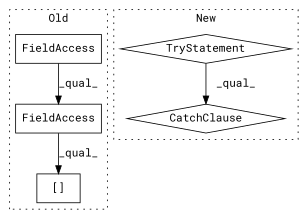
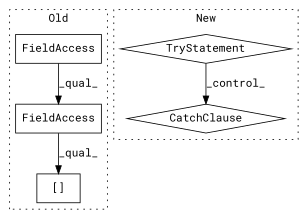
(236, 84) -> (236, 84)
